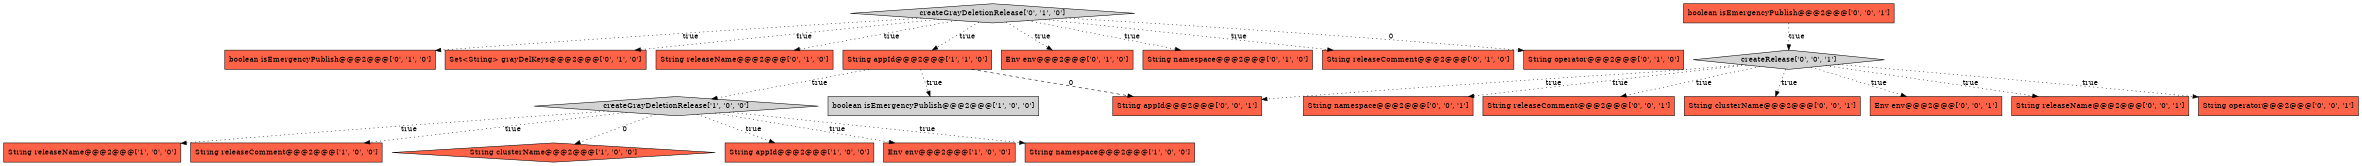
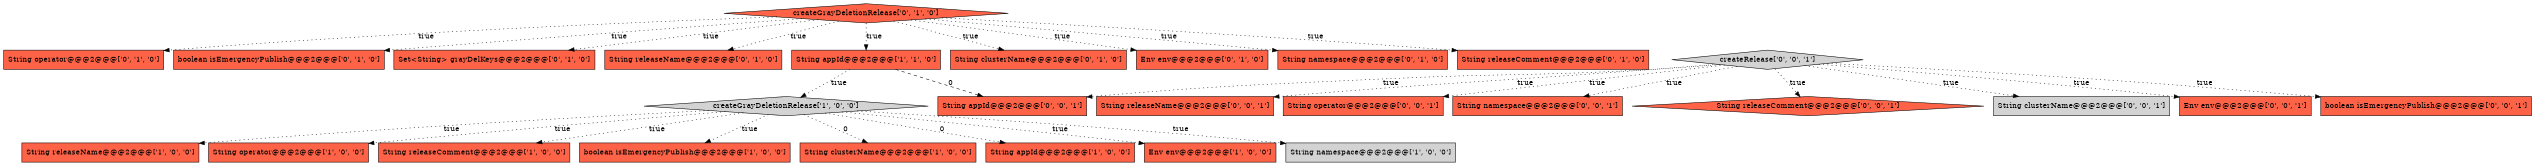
(993, 13) -> (866, 13)
(1789, 34) -> (2071, 78)
(1391, 37) -> (426, 37)
none -> (1038, 60)
(924, 80) -> (739, 128)
(933, 106) -> (685, 153)
(1579, 106) -> (1808, 106)
(1772, 106) -> (2082, 106)
(754, 129) -> (942, 129)
none -> (289, 153)
(554, 153) -> (888, 153)
(1110, 153) -> (1371, 153)
